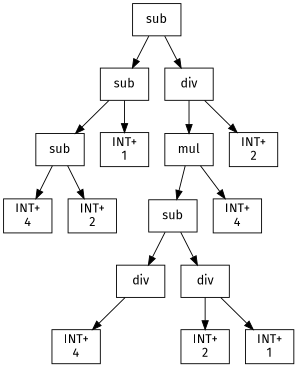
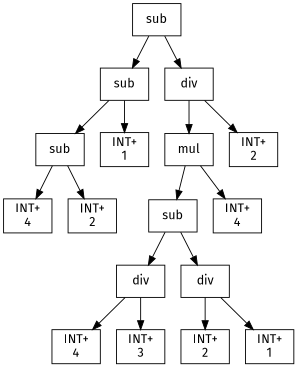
none -> (141, 347)
